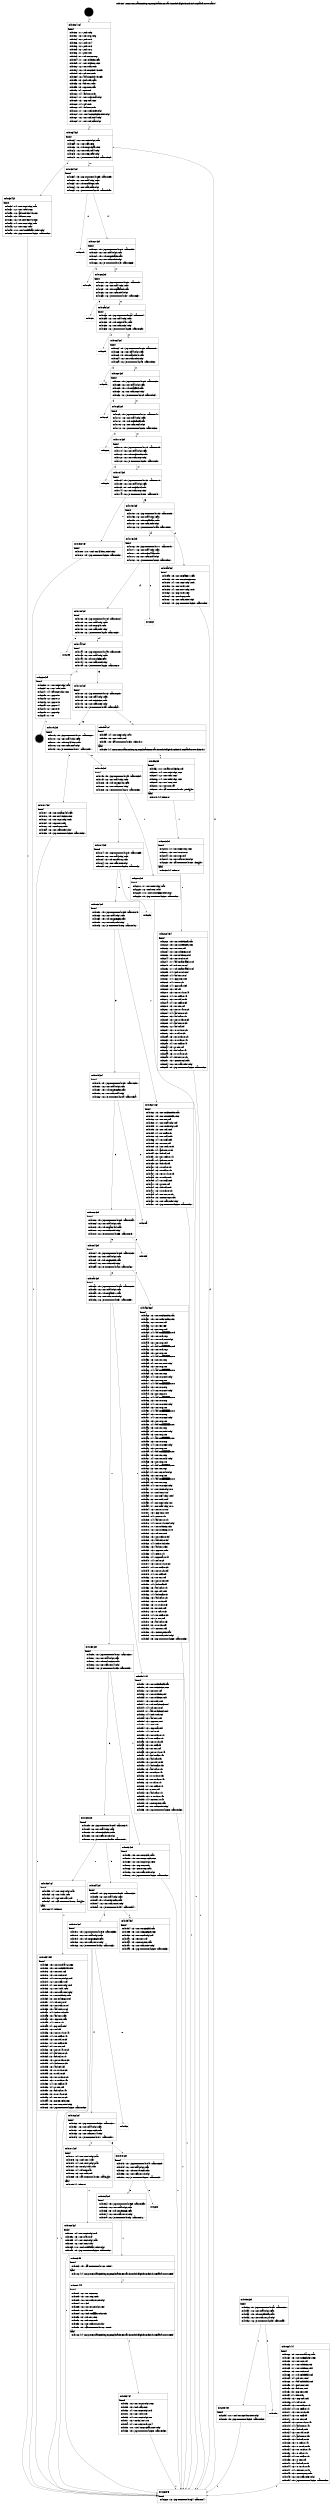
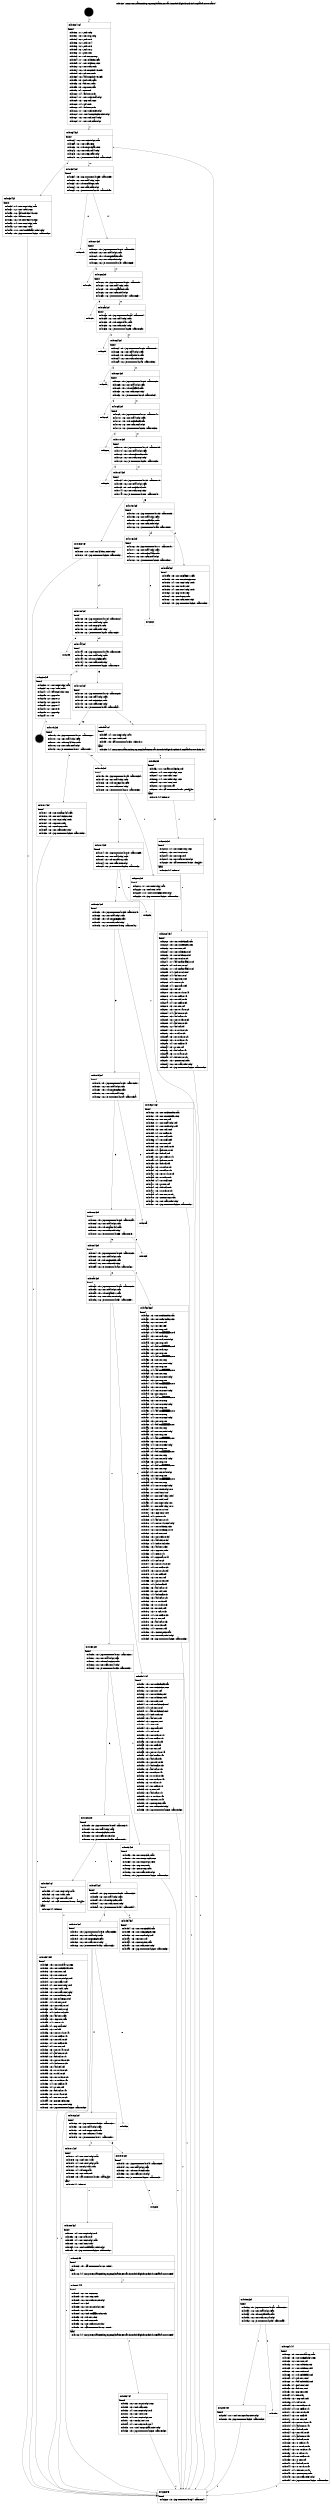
(124, 585) -> (98, 583)
(209, 1548) -> none
(122, 2207) -> none
